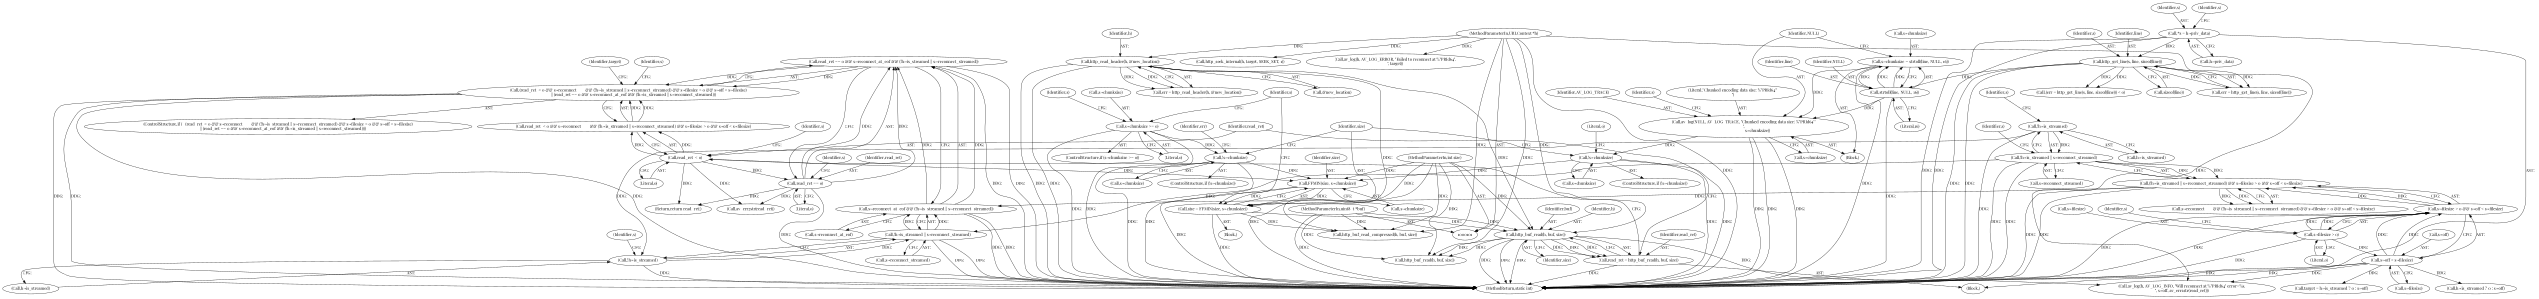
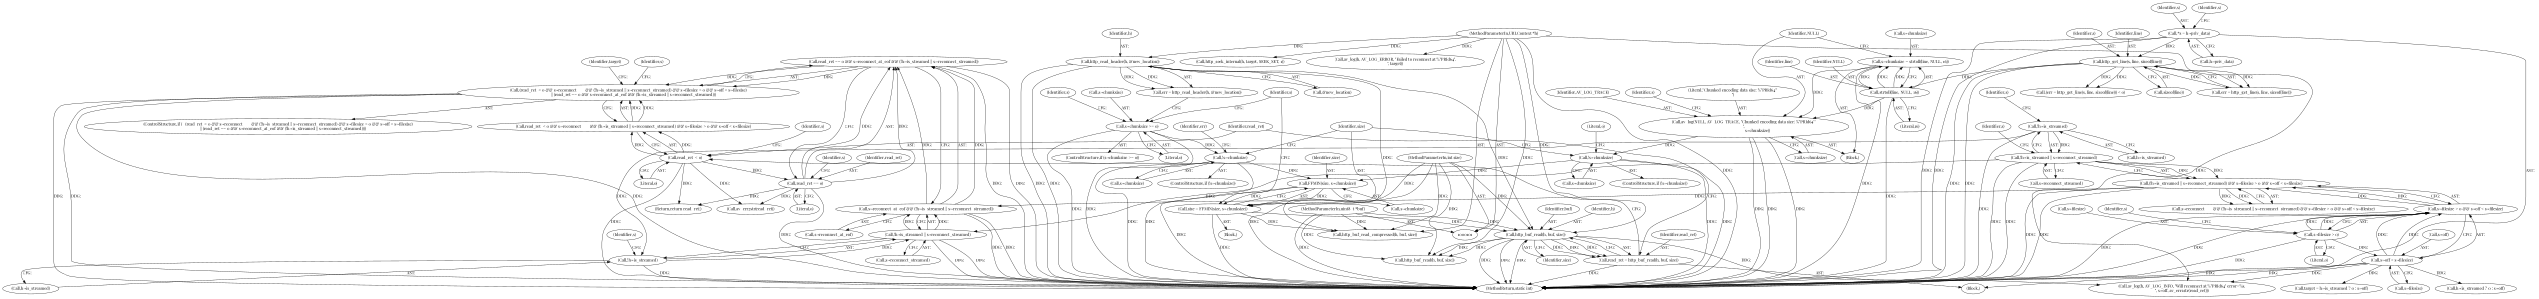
(1162, 77) -> (1168, 109)
(1482, 145) -> (1482, 145)
(1000, 169) -> (966, 284)
(1381, 170) -> none
